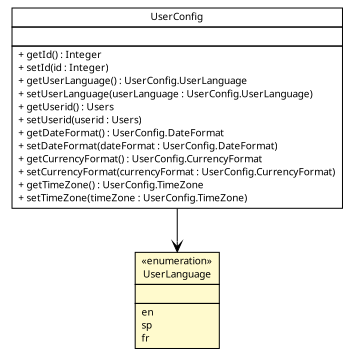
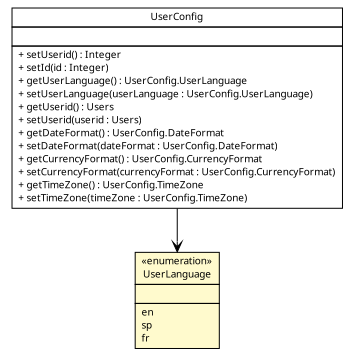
(60, 55) -> (70, 55)
